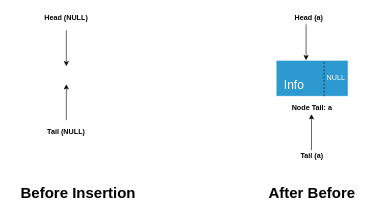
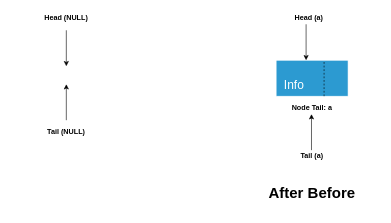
(336, 78) -> none
(78, 192) -> none
